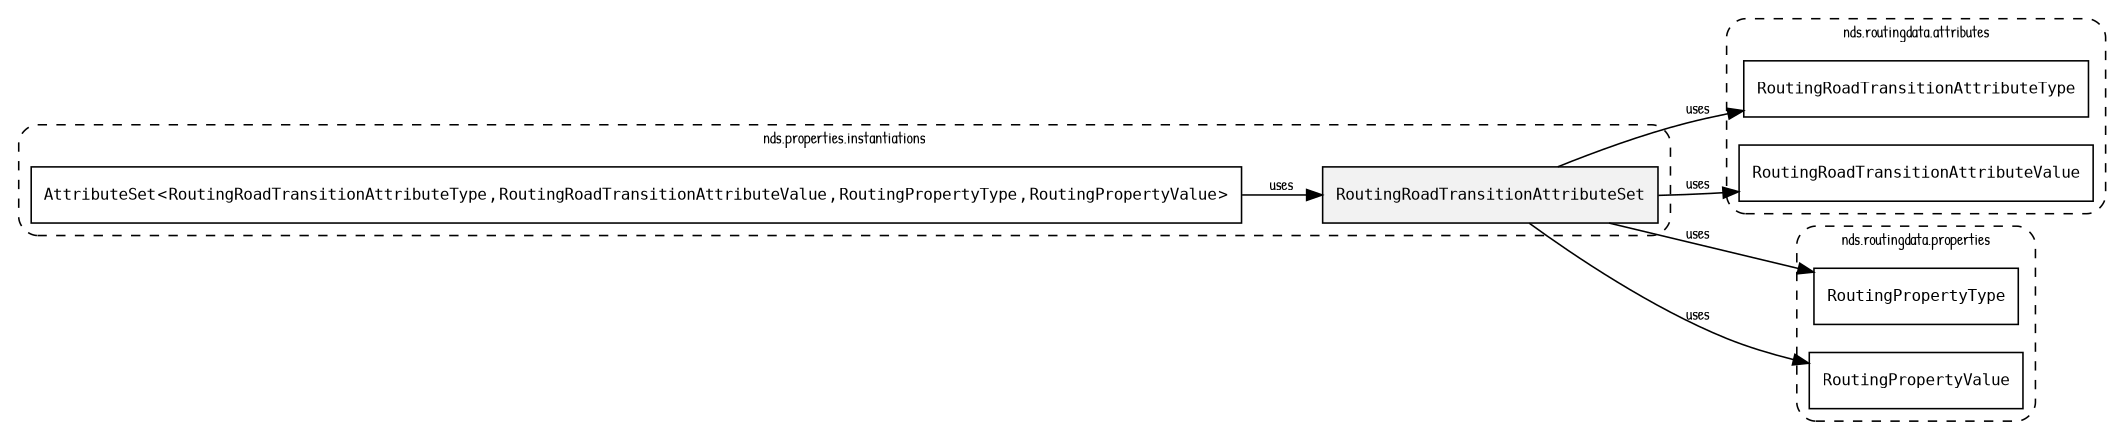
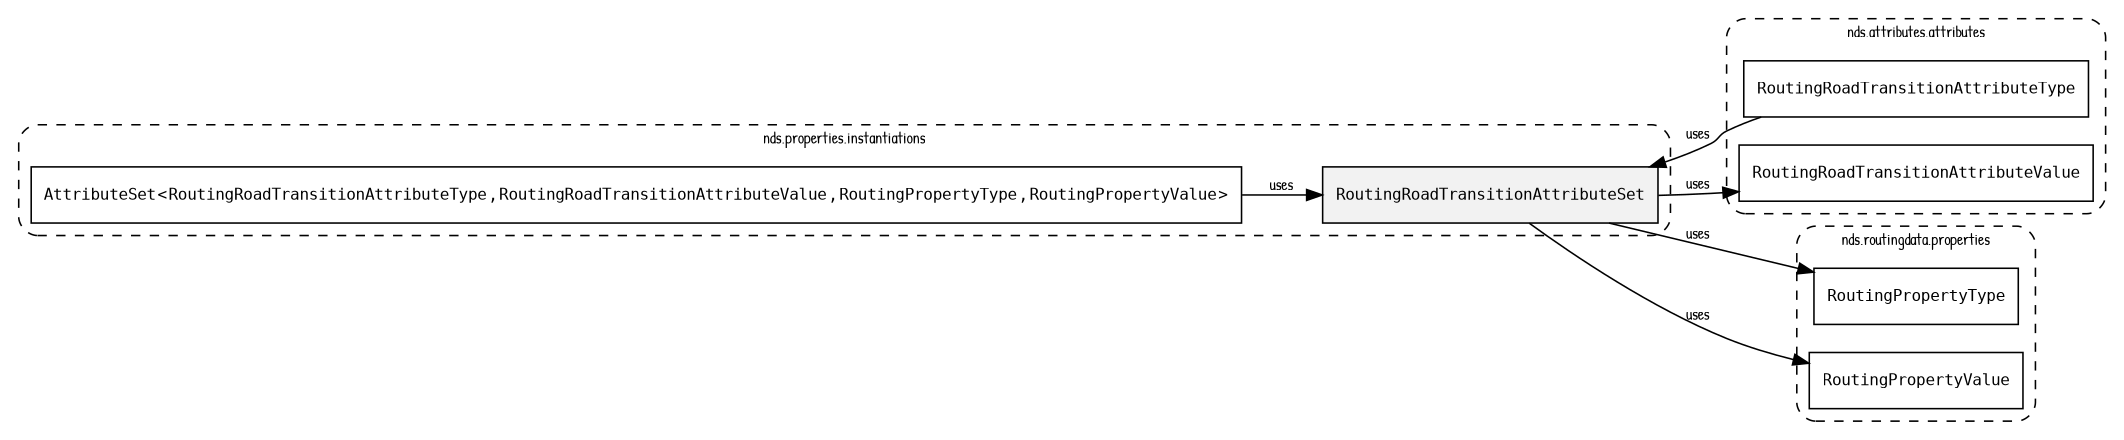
(1916, 34) -> (1916, 34)
(1642, 136) -> (1714, 141)
